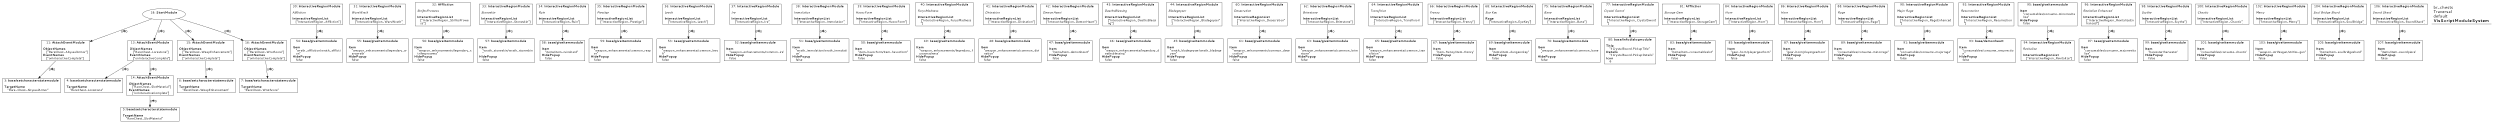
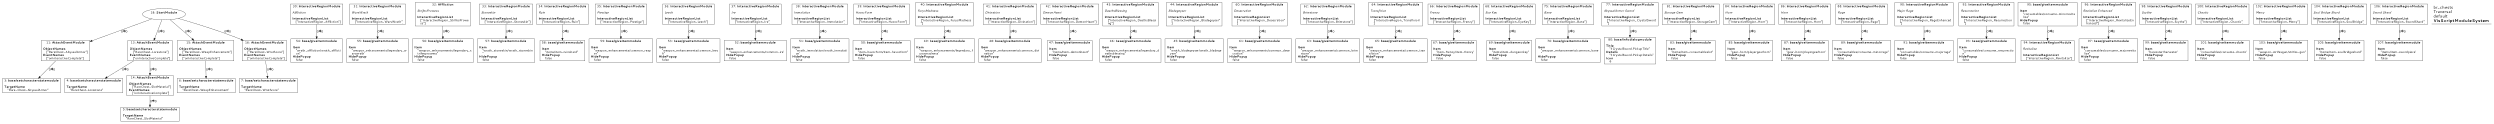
(1694, 6) -> (1694, 6)
(1614, 11) -> (1619, 11)
(1490, 19) -> (1503, 19)
(1989, 41) -> (1989, 41)
